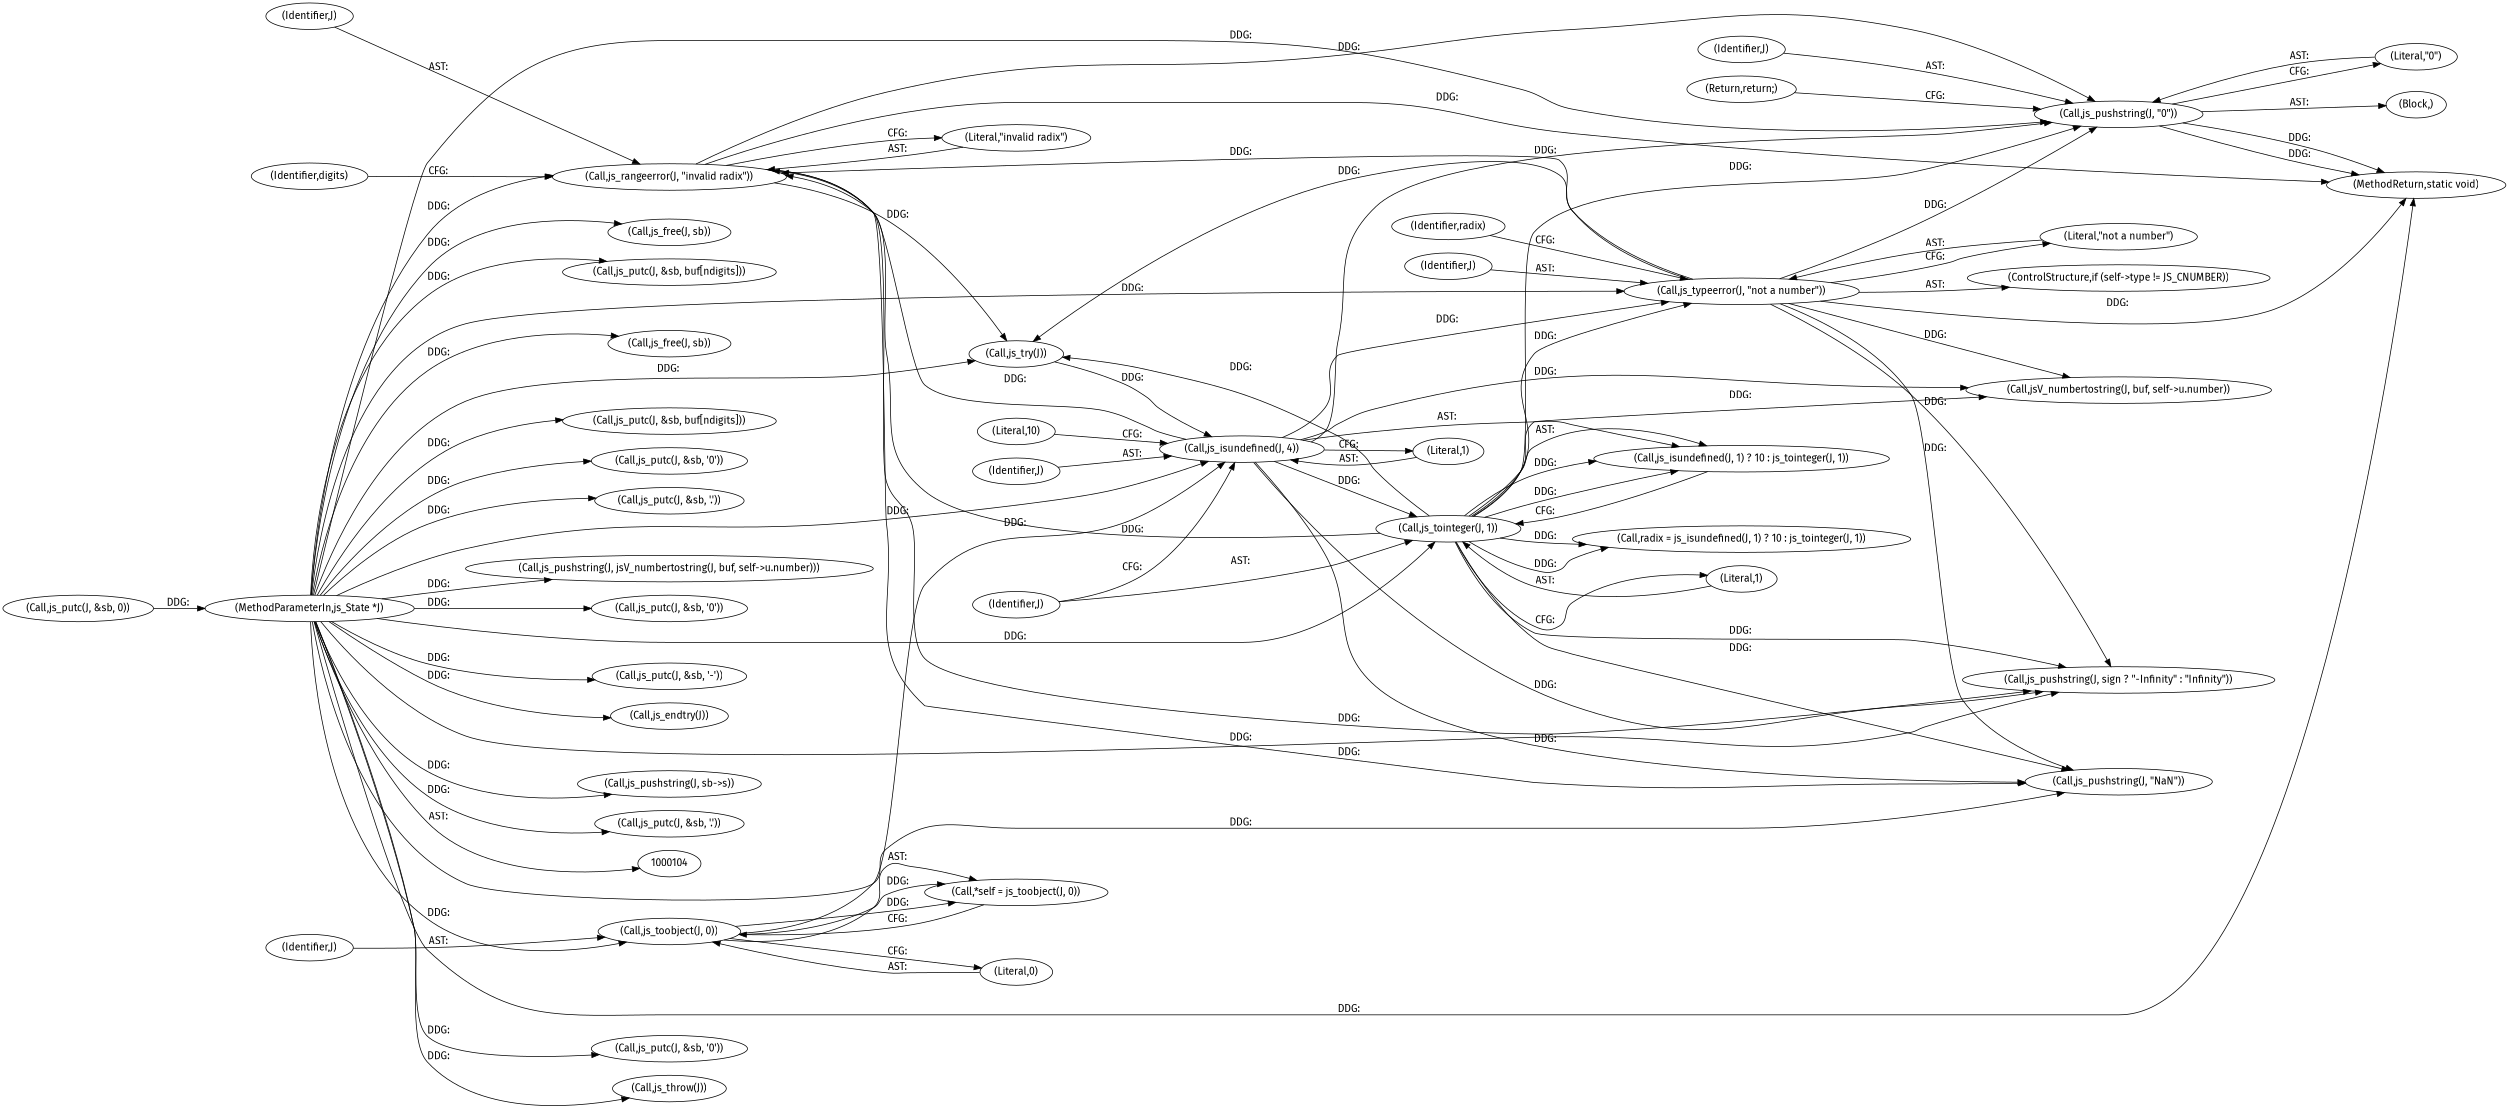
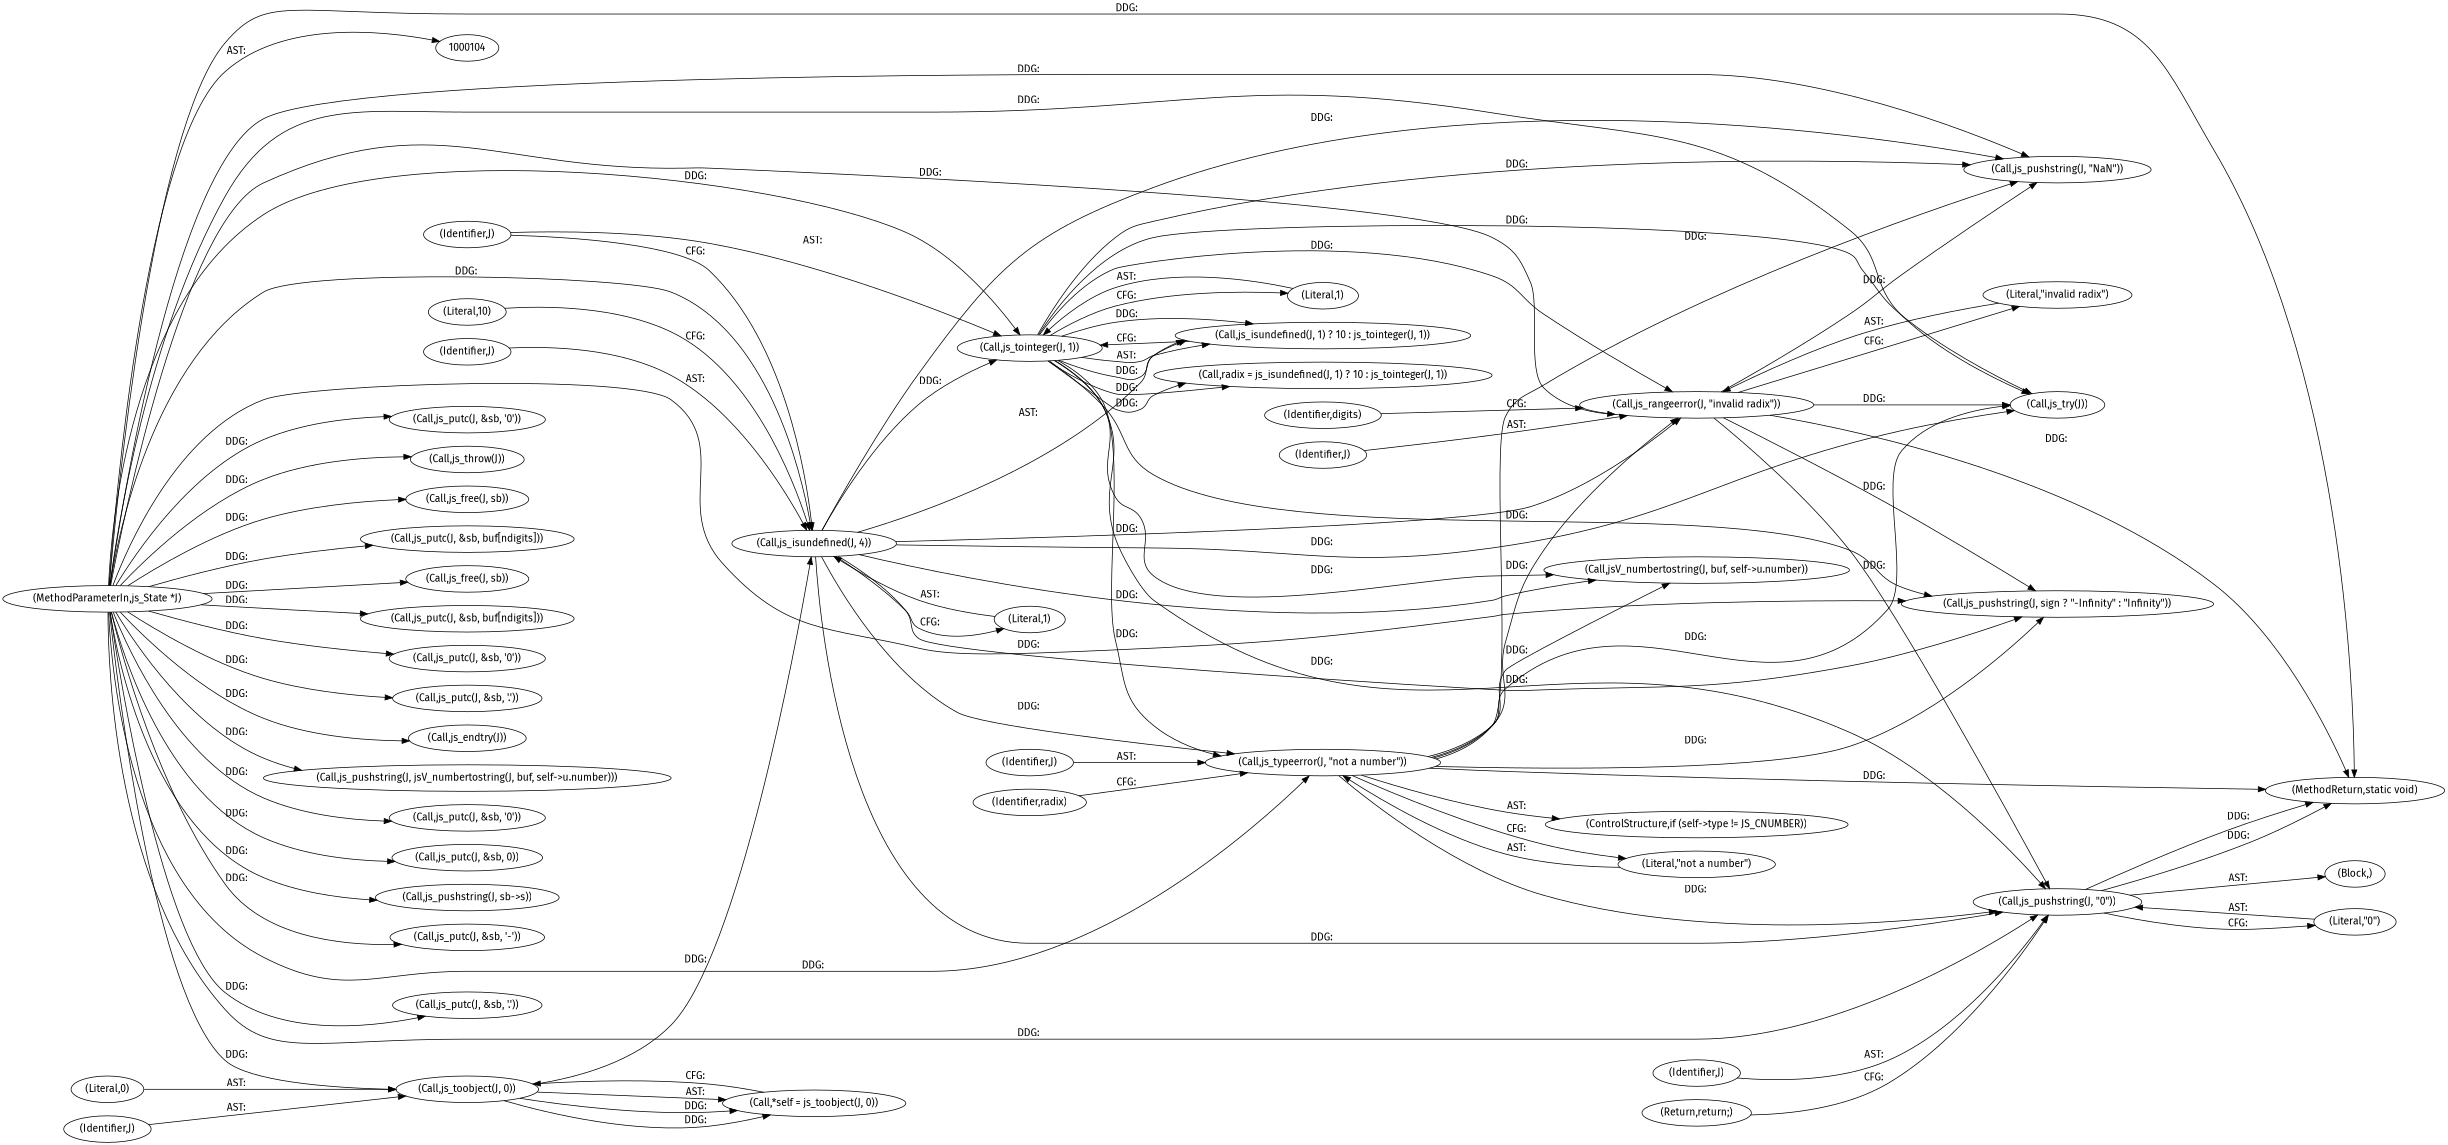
(1134, 389) -> (1461, 552)
(175, 608) -> (202, 792)
(852, 953) -> none
